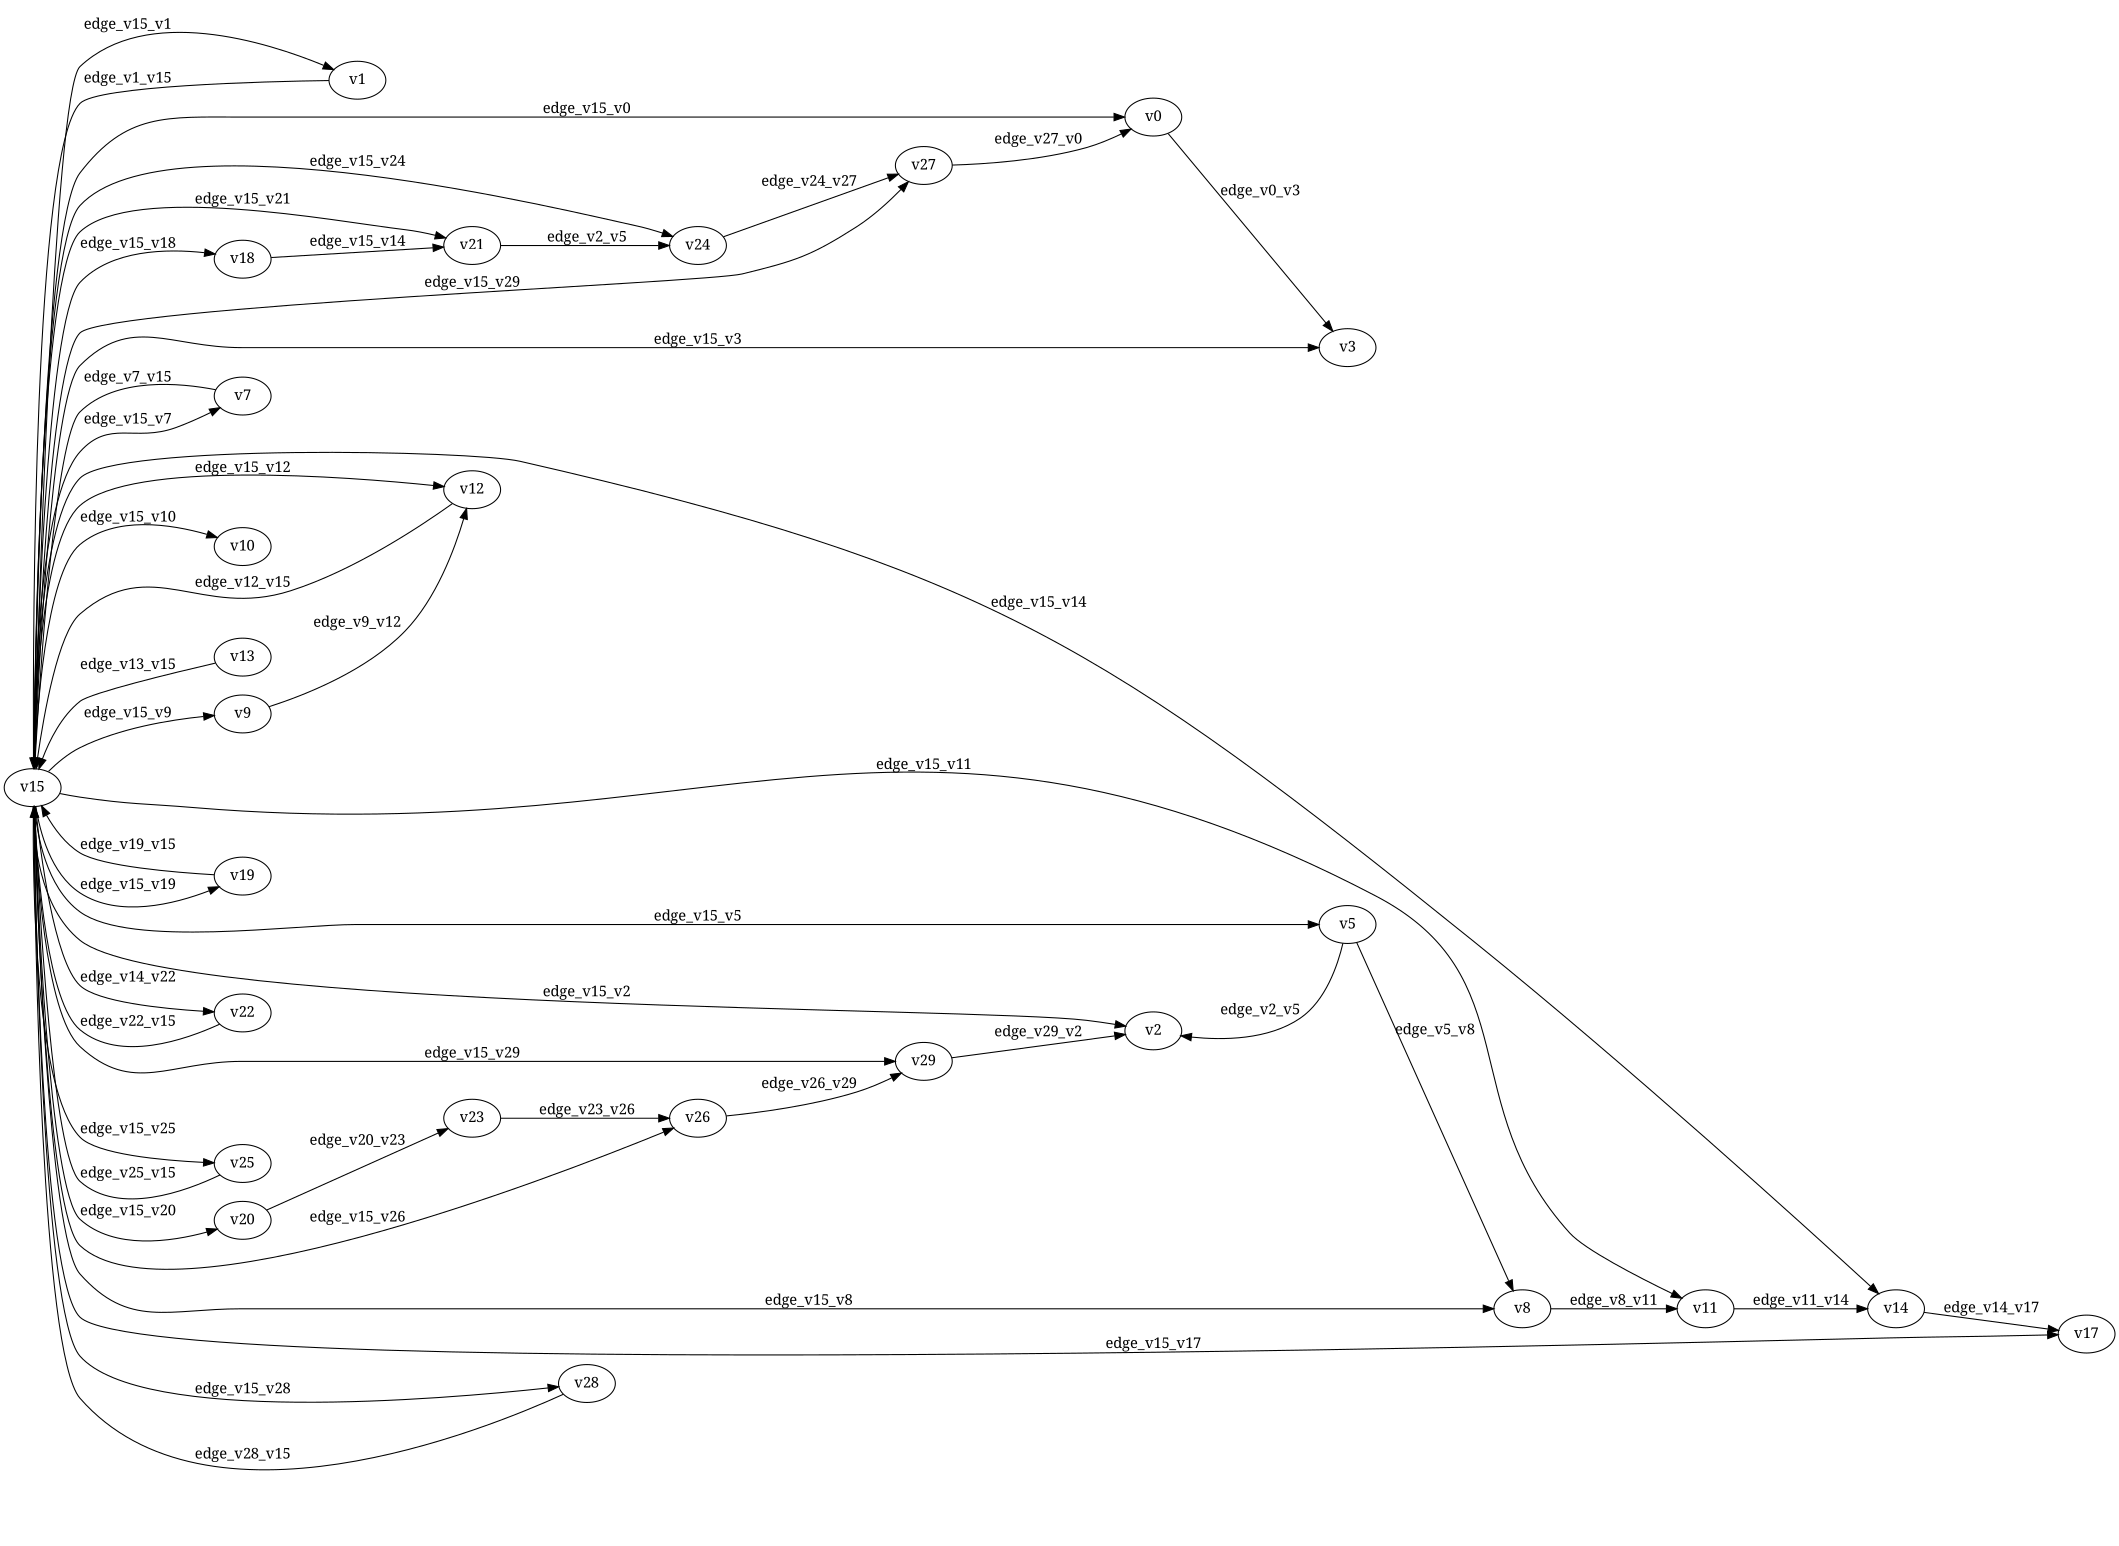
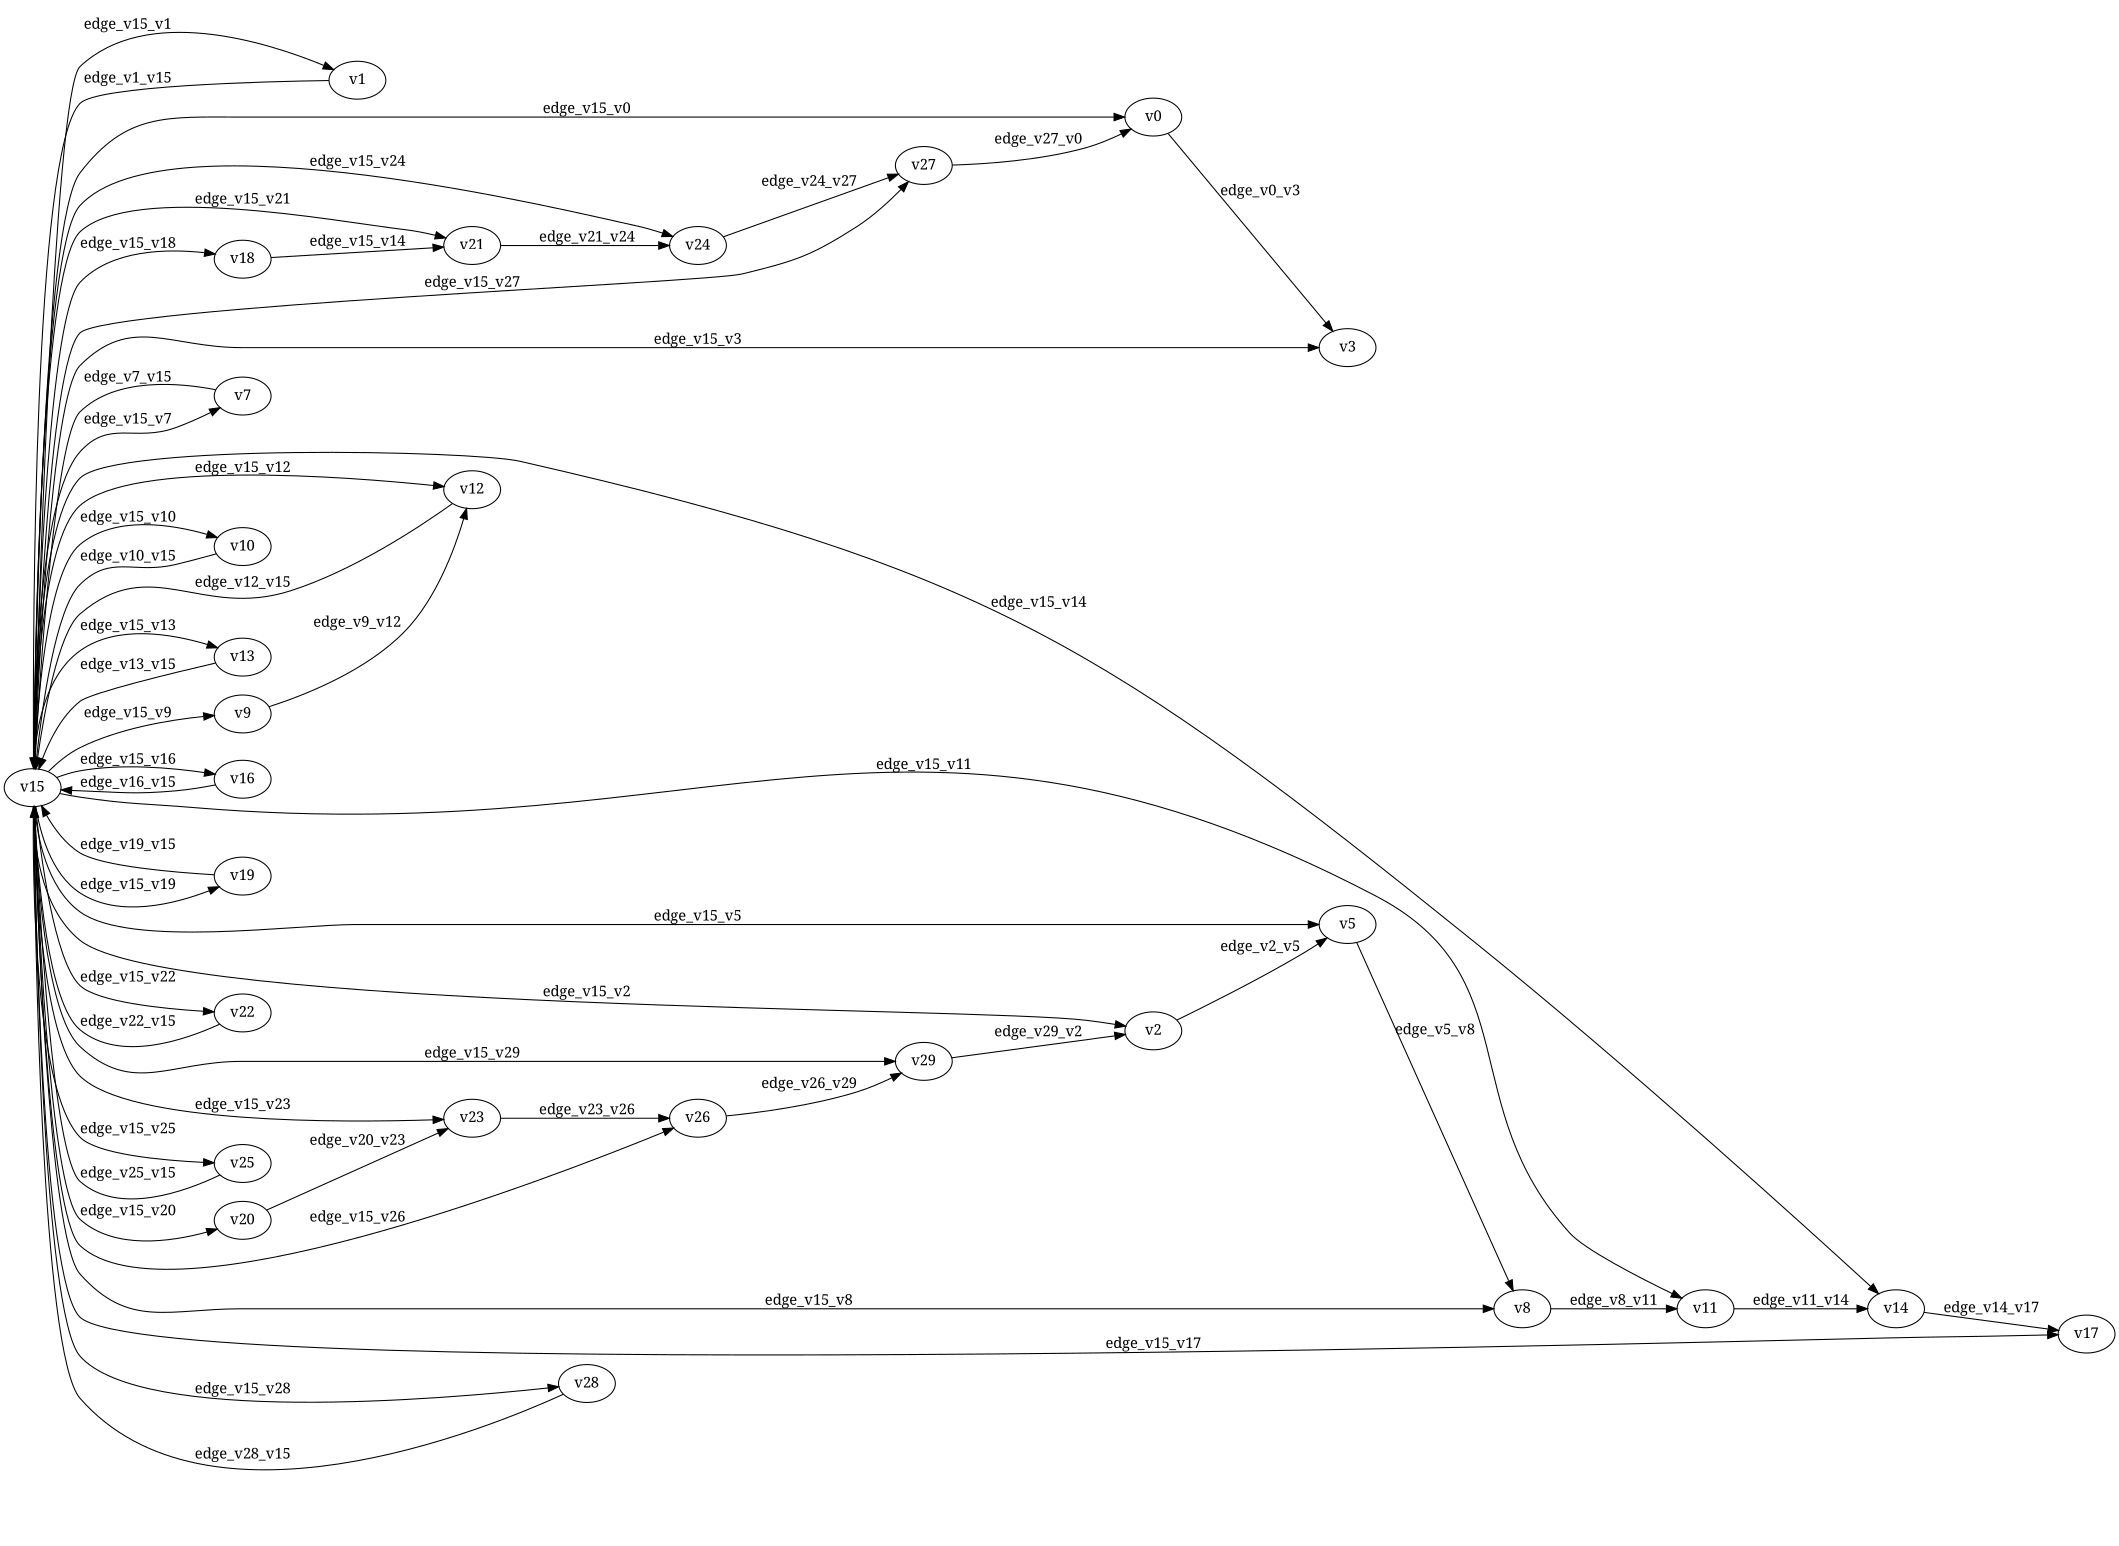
(587, 238) -> (587, 238)
(472, 283) -> (472, 283)
none -> (70, 600)
none -> (80, 651)
none -> (243, 779)
(128, 978) -> (128, 978)
(1290, 1024) -> (1249, 984)
none -> (117, 1095)
